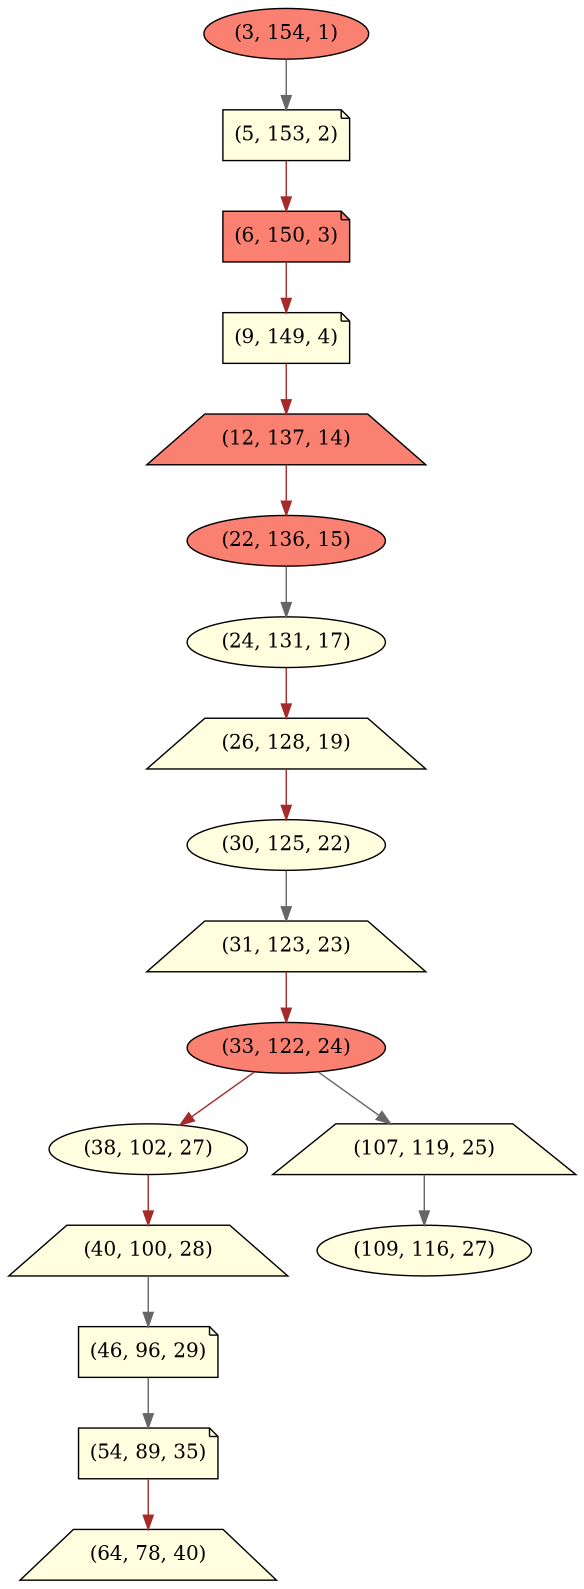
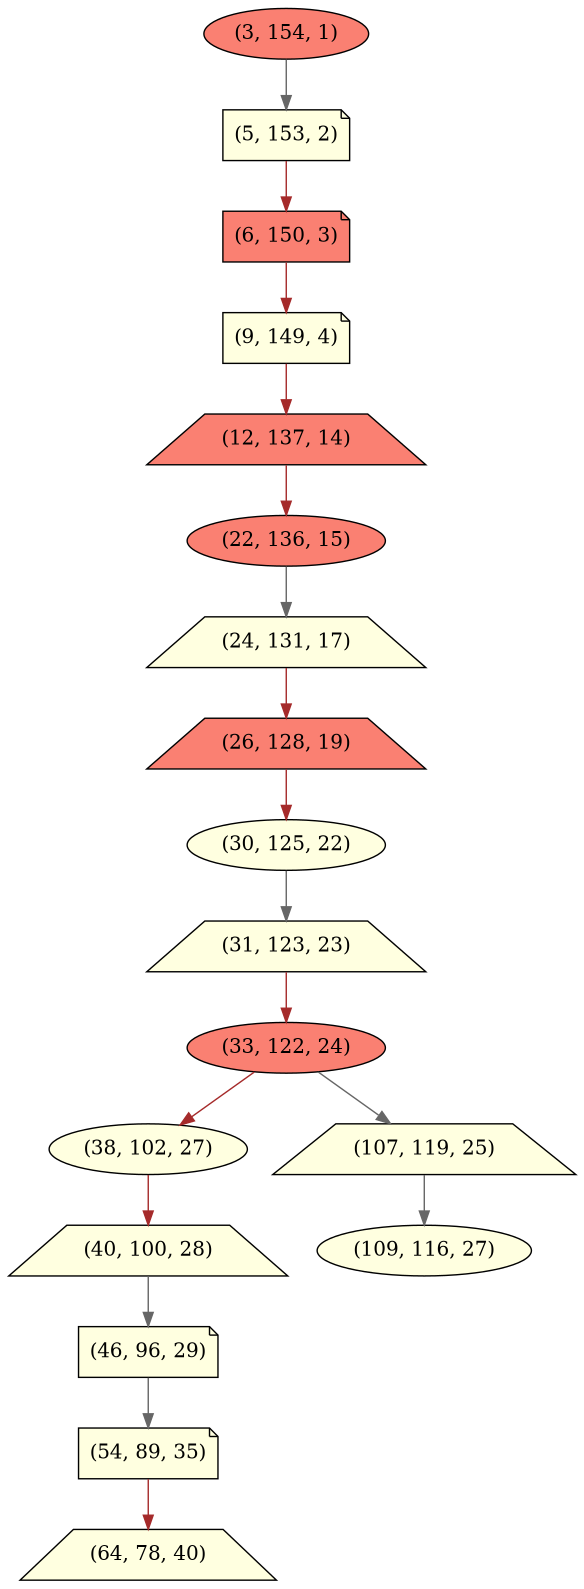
(286, 642) -> (286, 642)
(286, 744) -> (286, 744)
